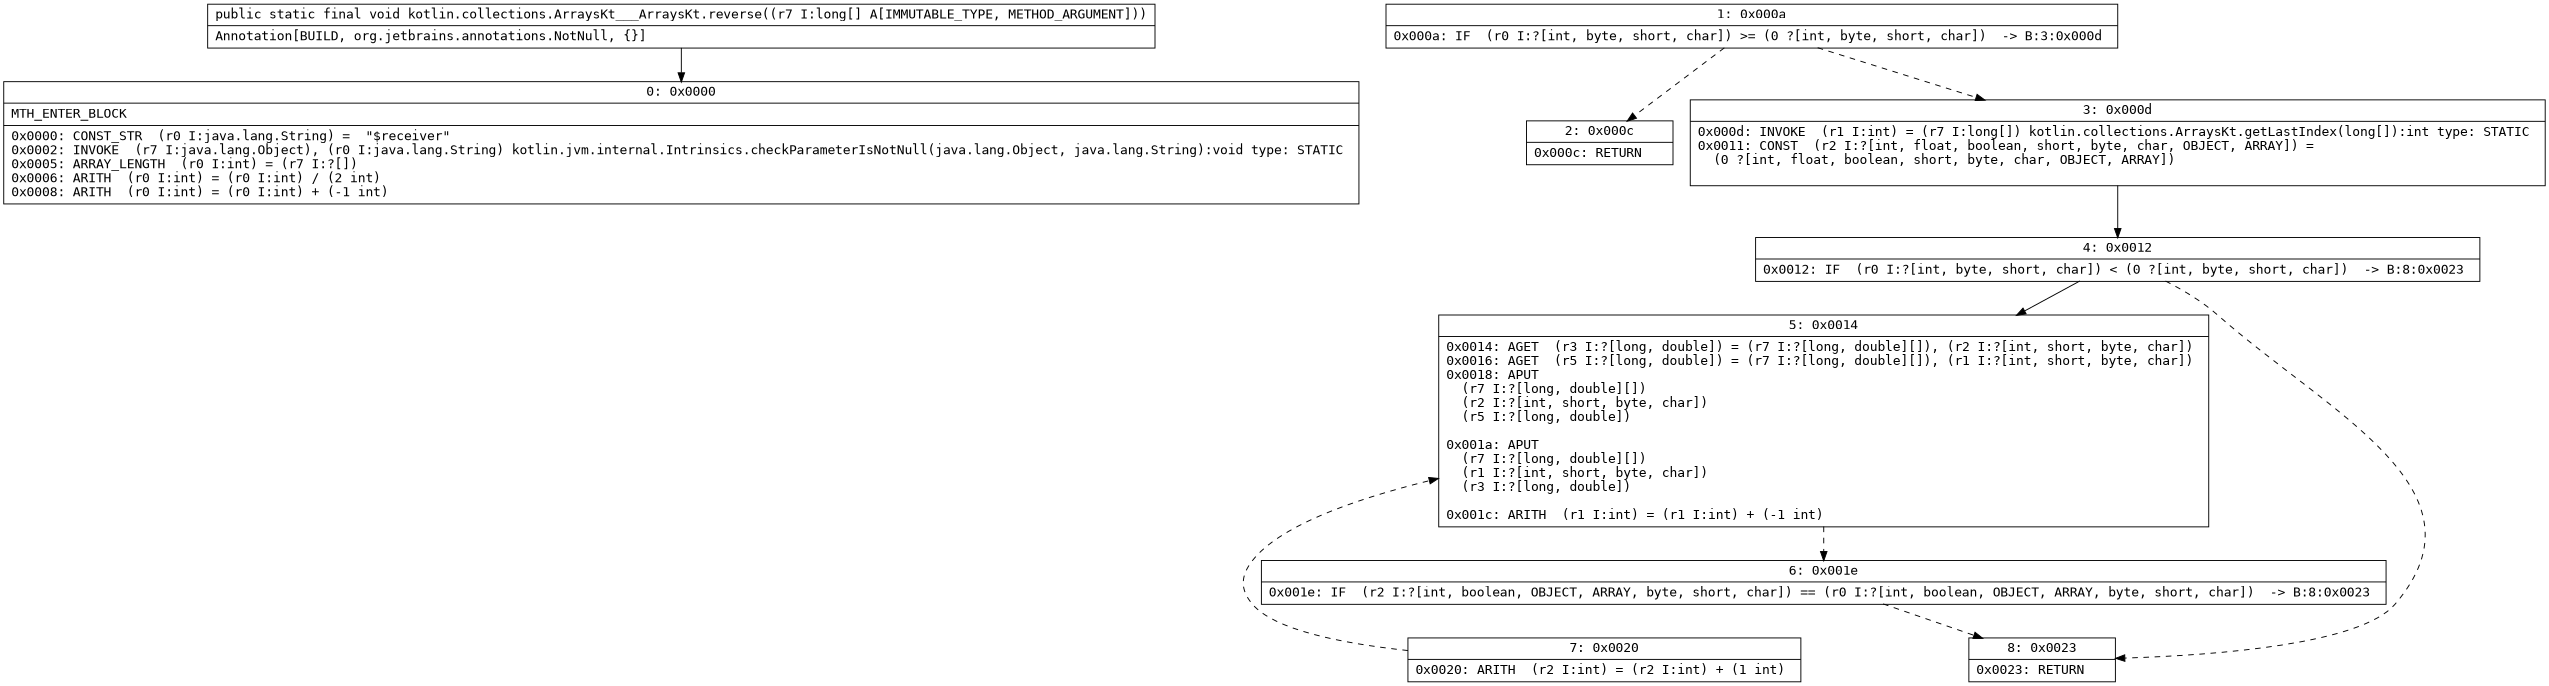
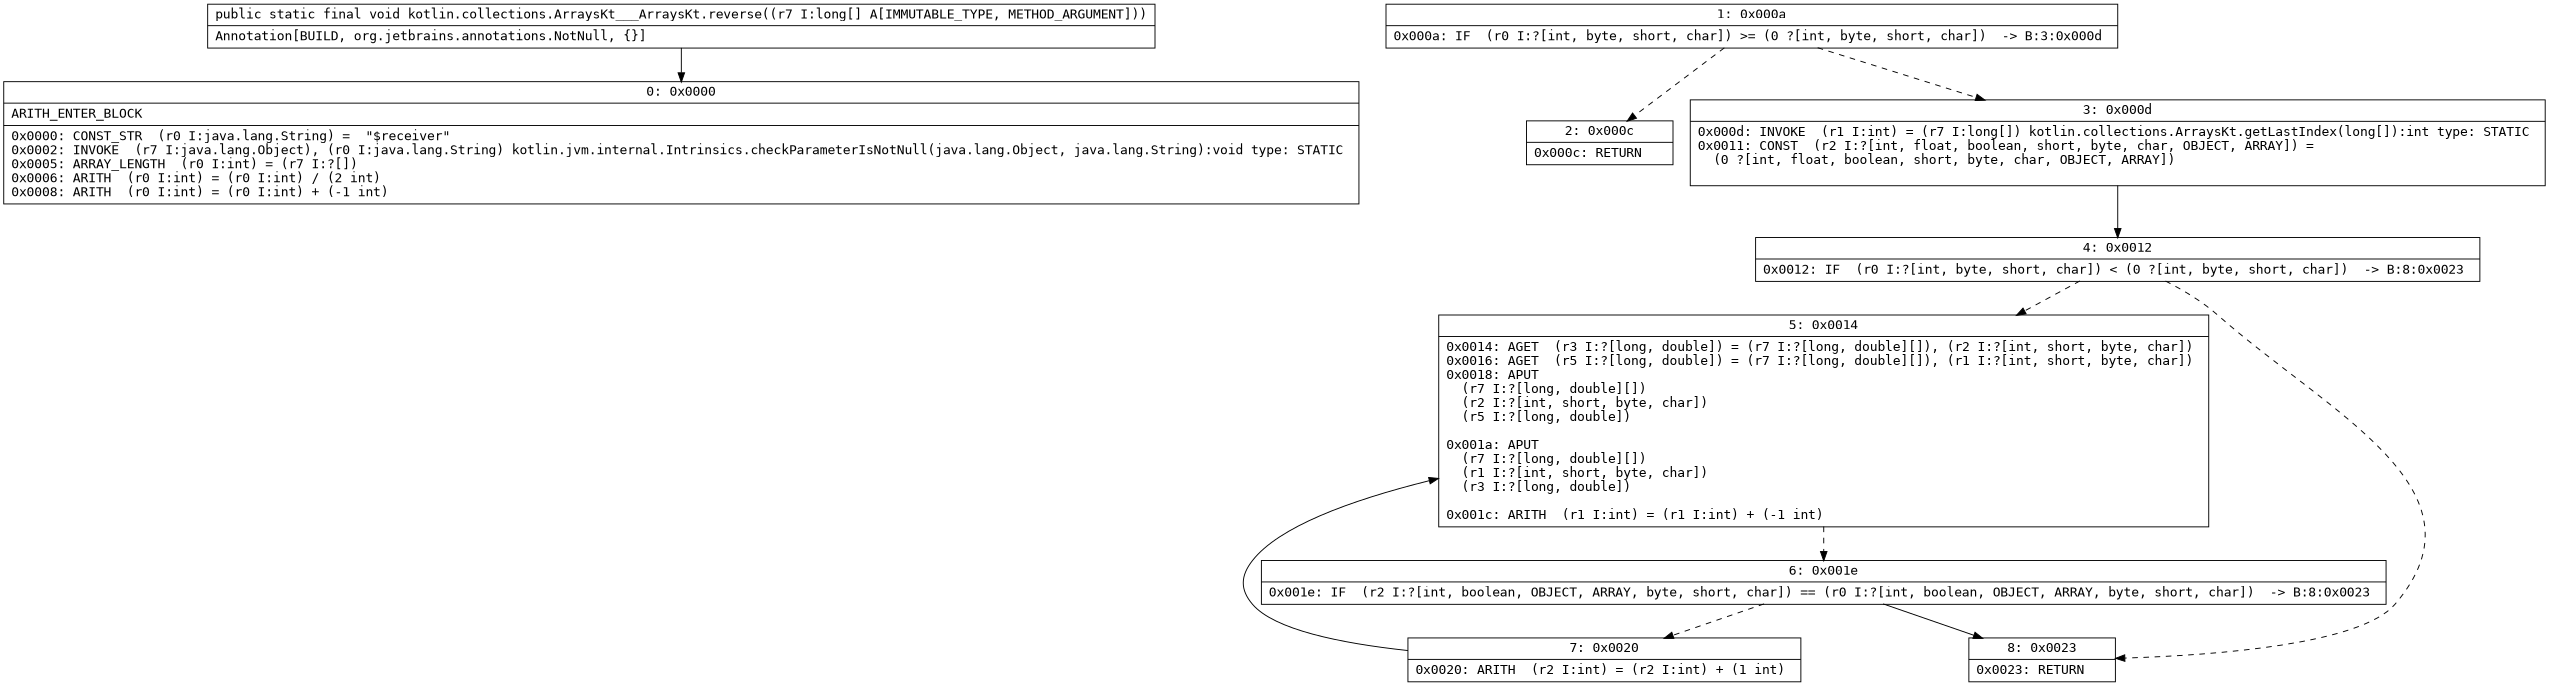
(69, 114) -> (77, 114)
(2052, 296) -> (2052, 296)
(1248, 567) -> (1248, 567)
none -> (1718, 620)
(1929, 620) -> (1929, 620)
